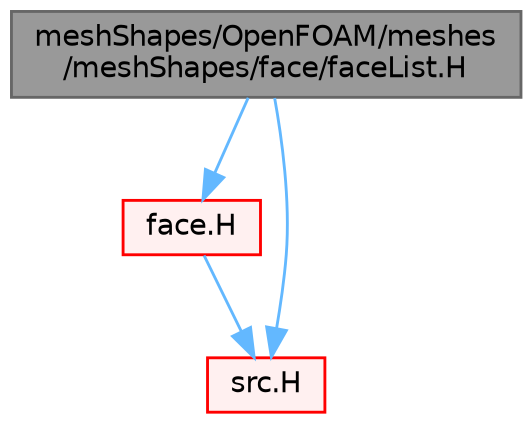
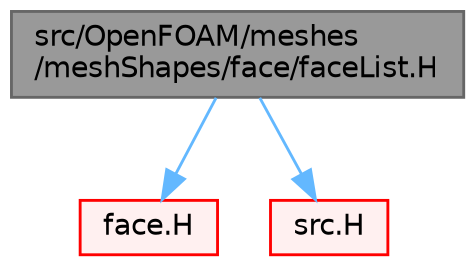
(266, 54) -> (238, 54)
(223, 293) -> none
